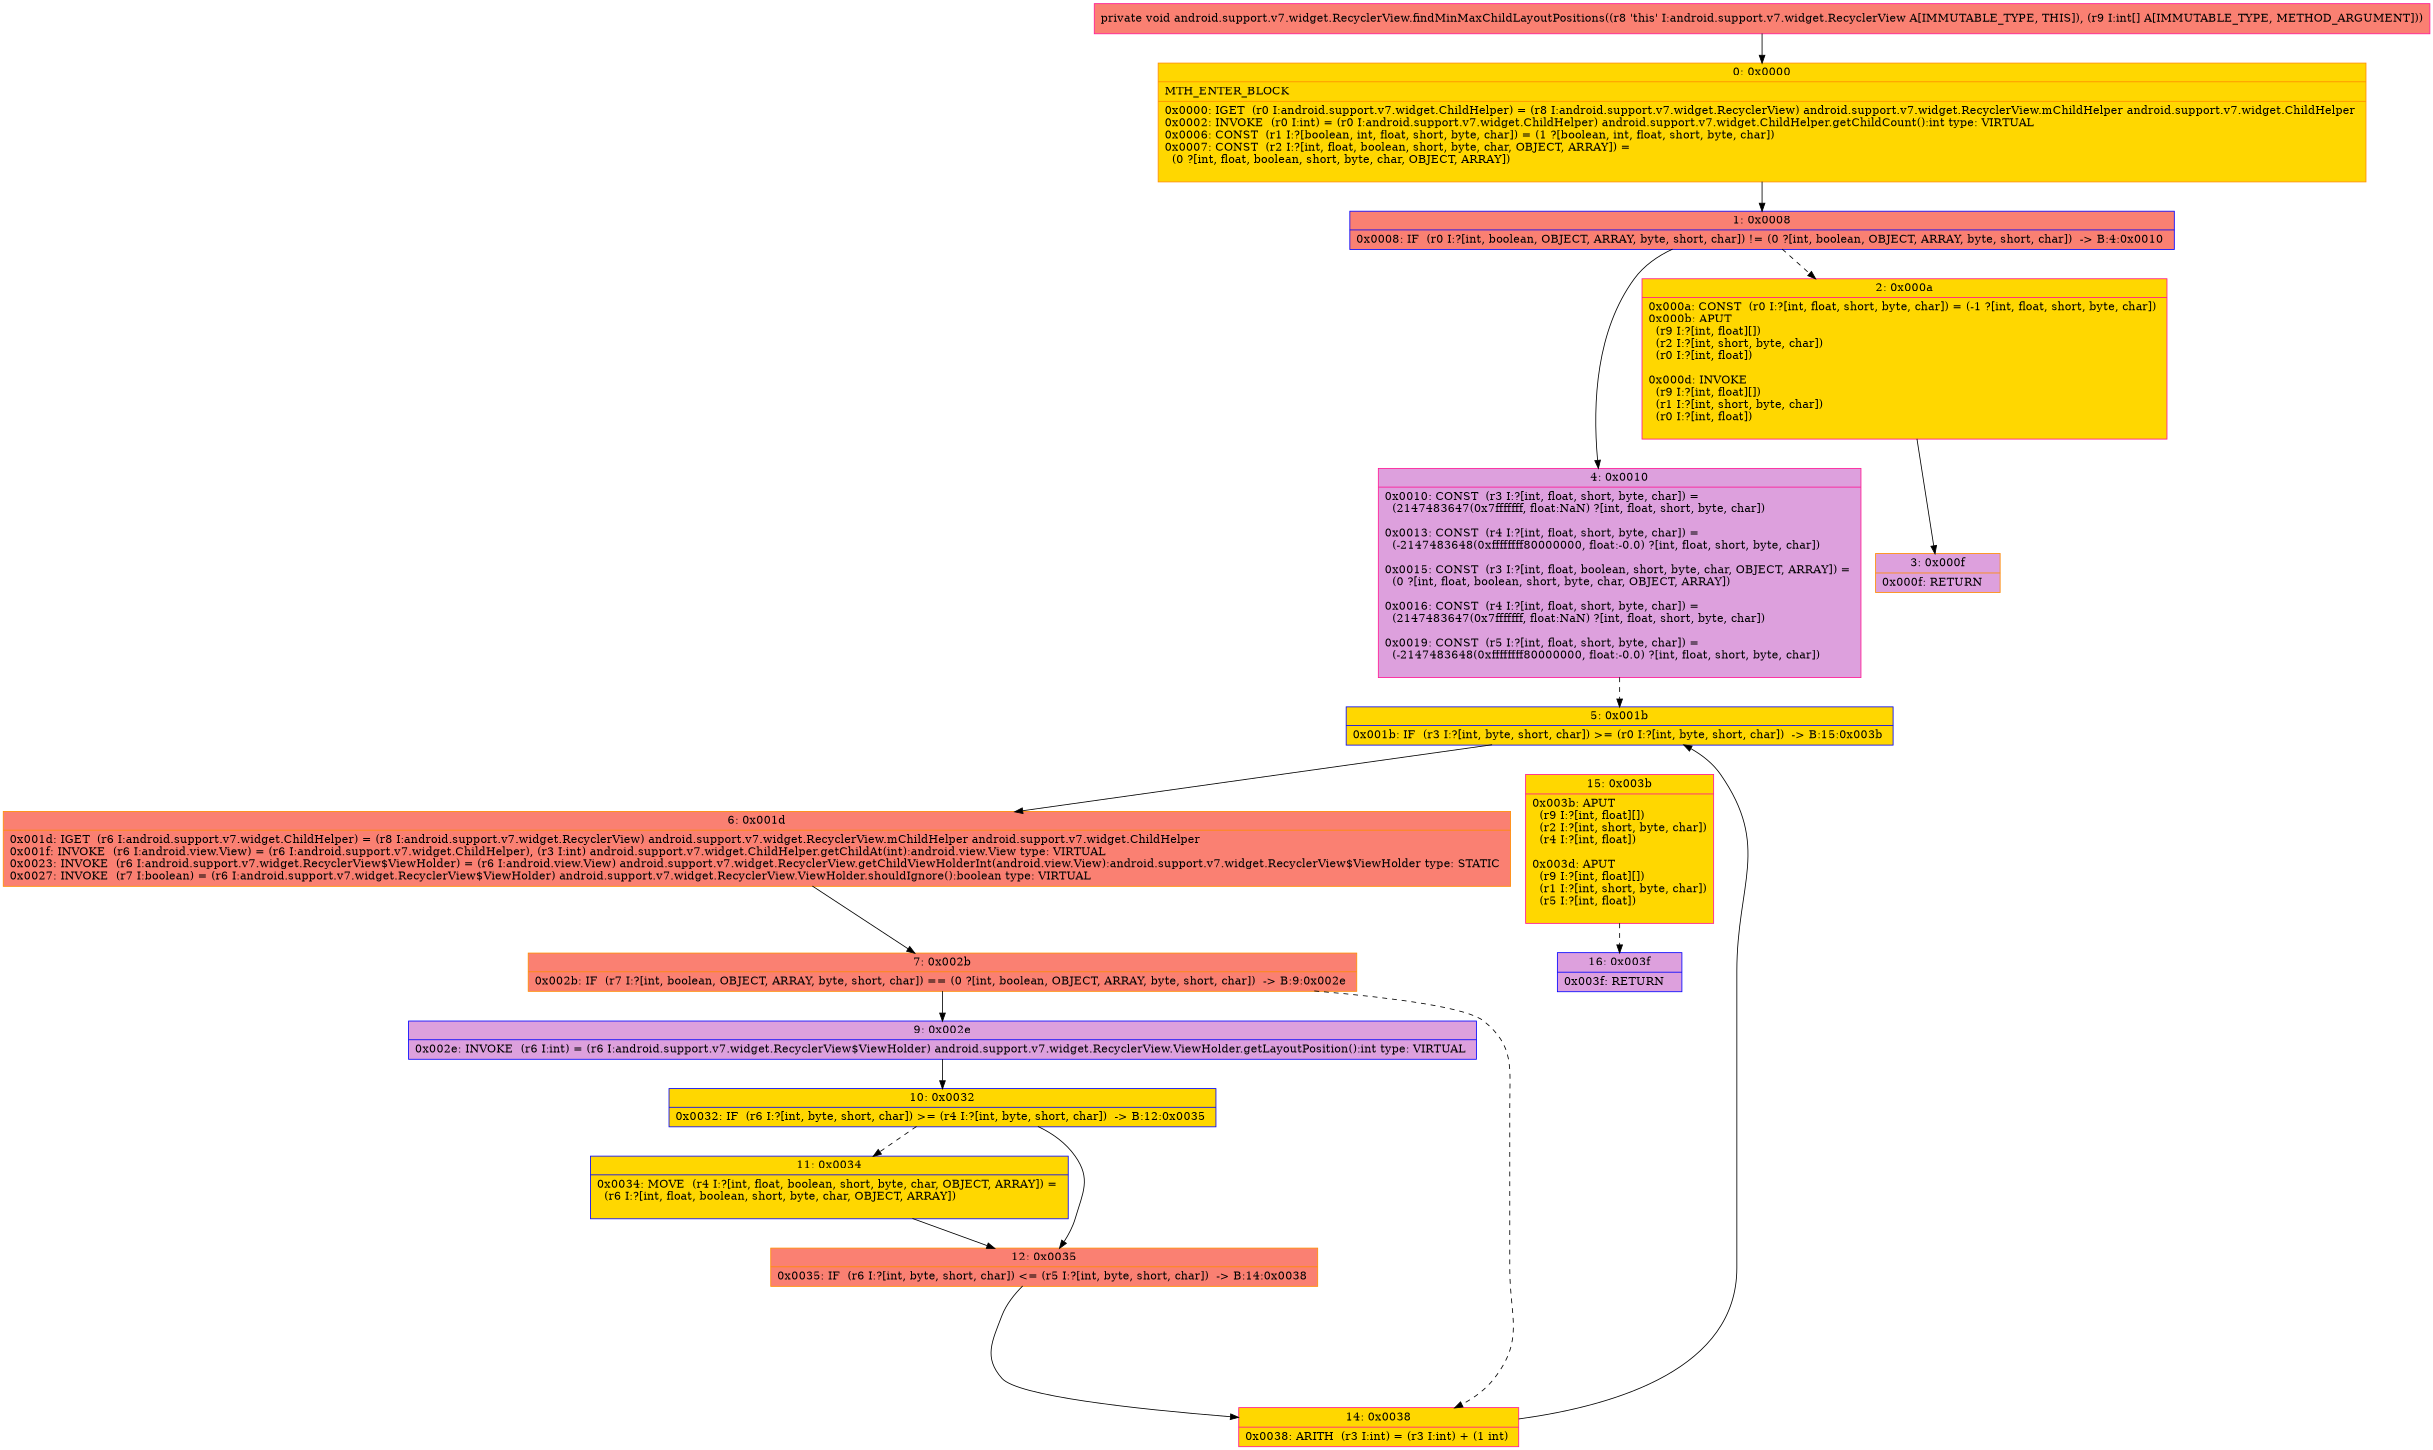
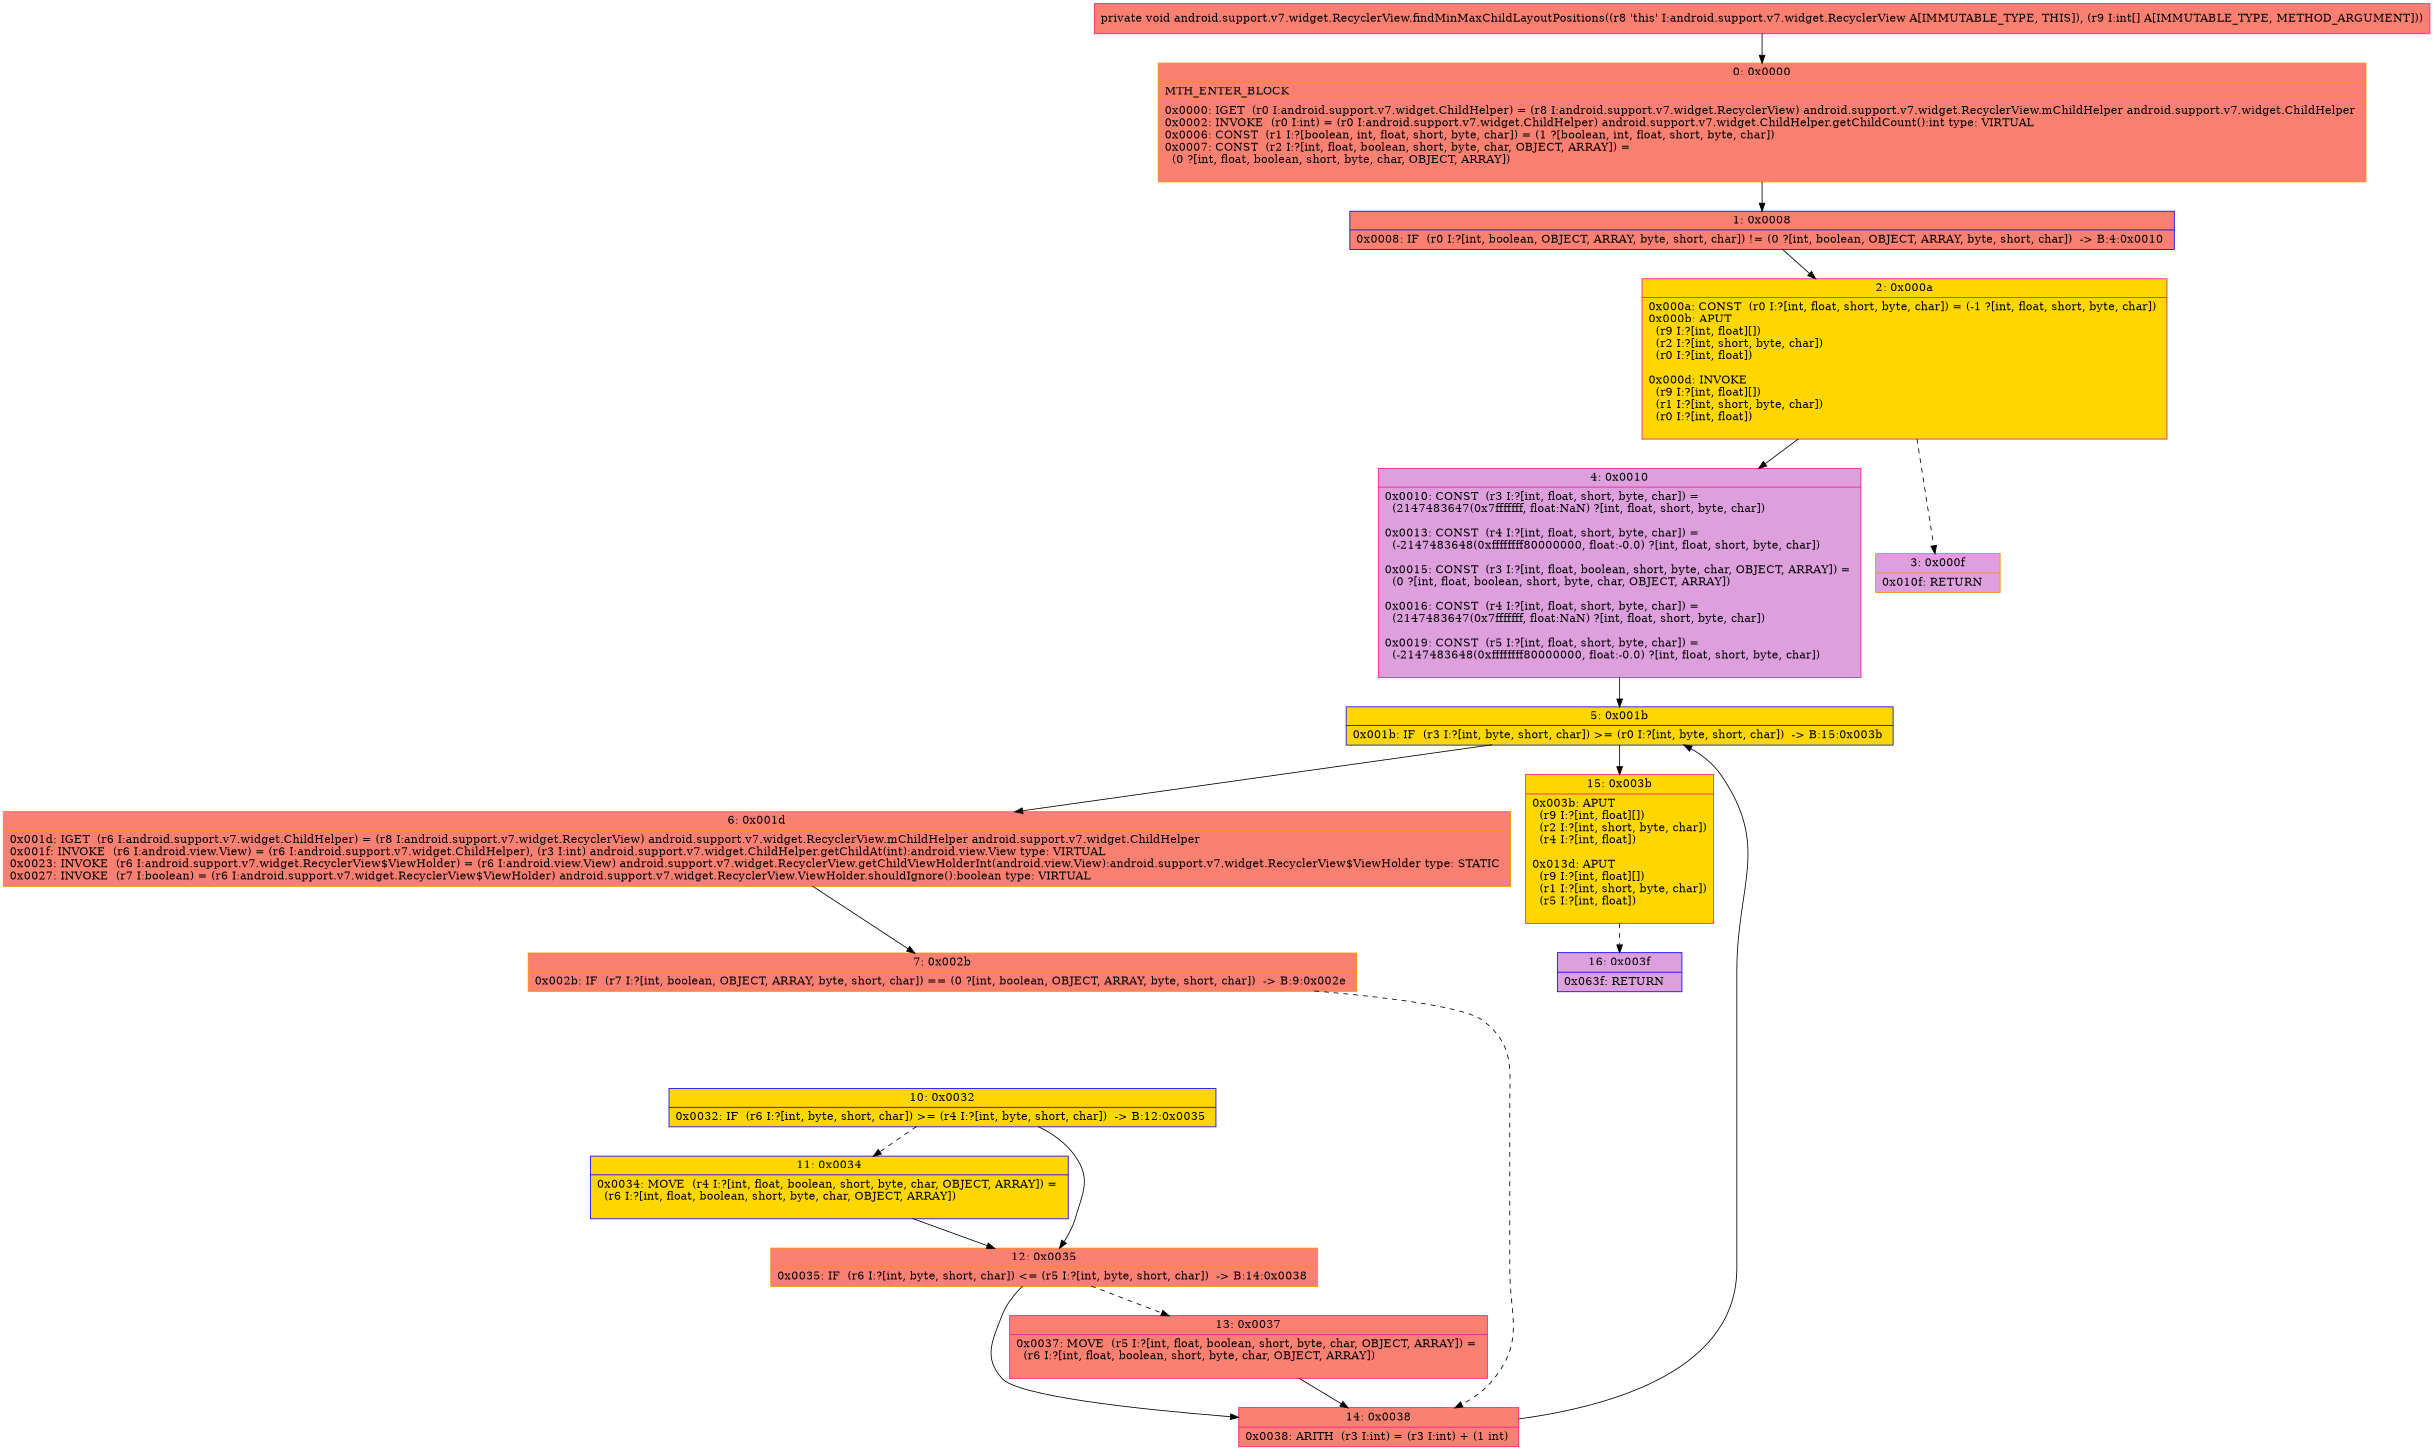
(1762, 122) -> (1762, 122)
(1796, 261) -> (1796, 261)
(1605, 342) -> (1782, 451)
(1925, 492) -> (1925, 492)
(1938, 582) -> (1938, 582)
(1620, 688) -> (1620, 688)
none -> (1620, 756)
(1578, 864) -> (1578, 864)
(1620, 982) -> (1620, 982)
(942, 1040) -> none
none -> (1249, 1347)
(1379, 1427) -> (1379, 1427)
